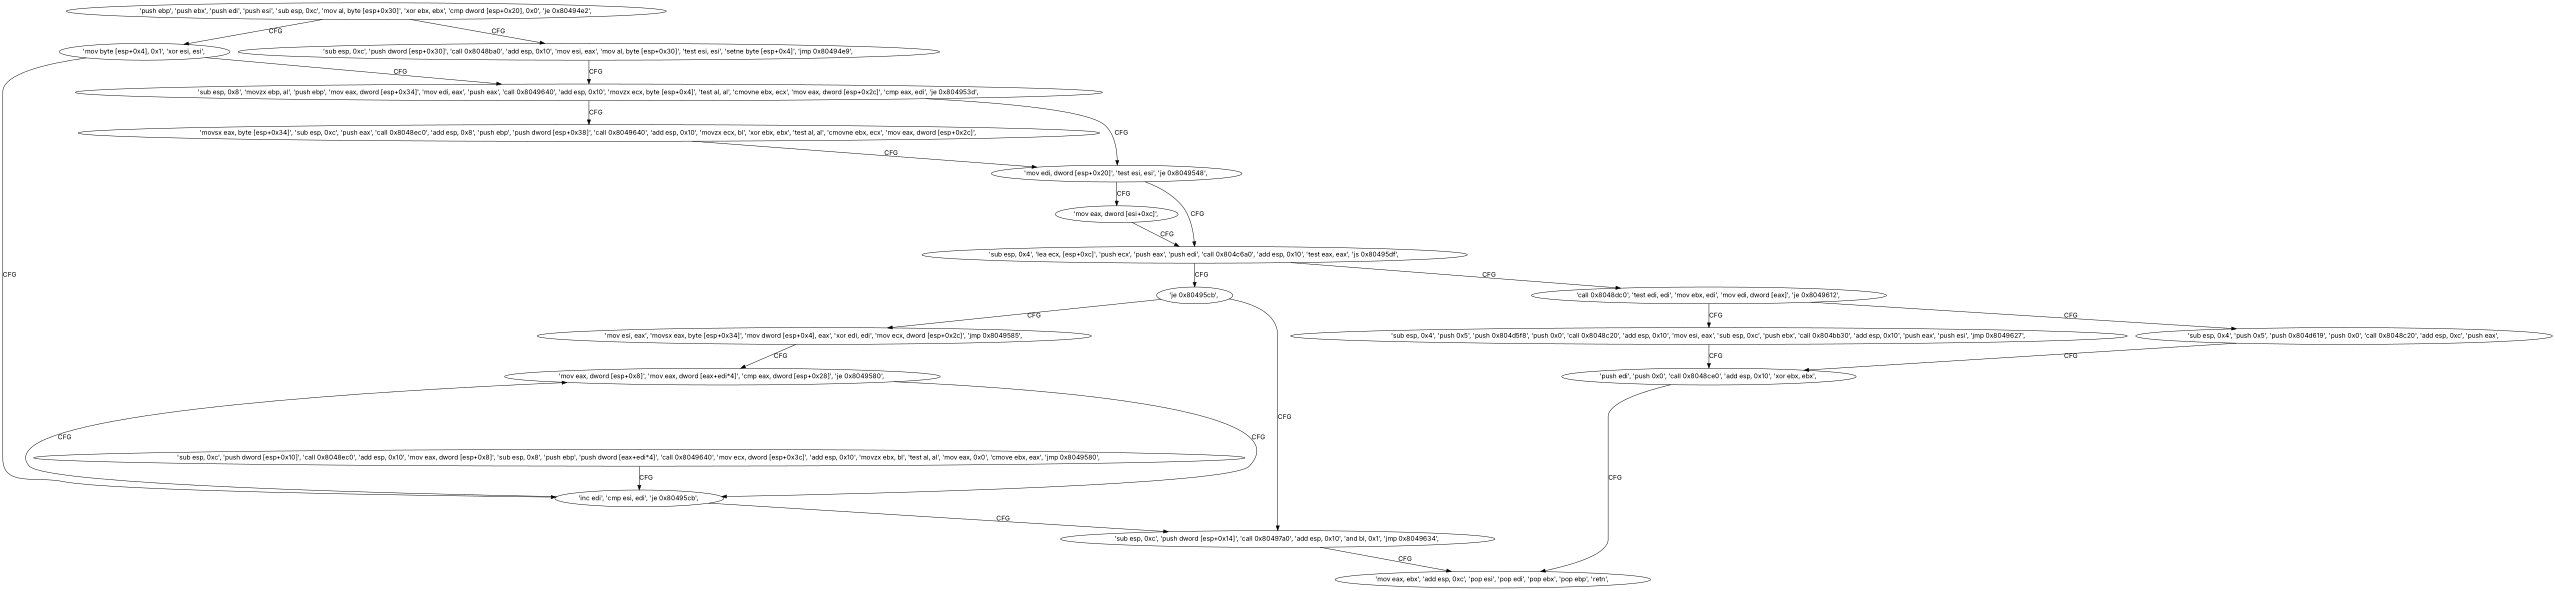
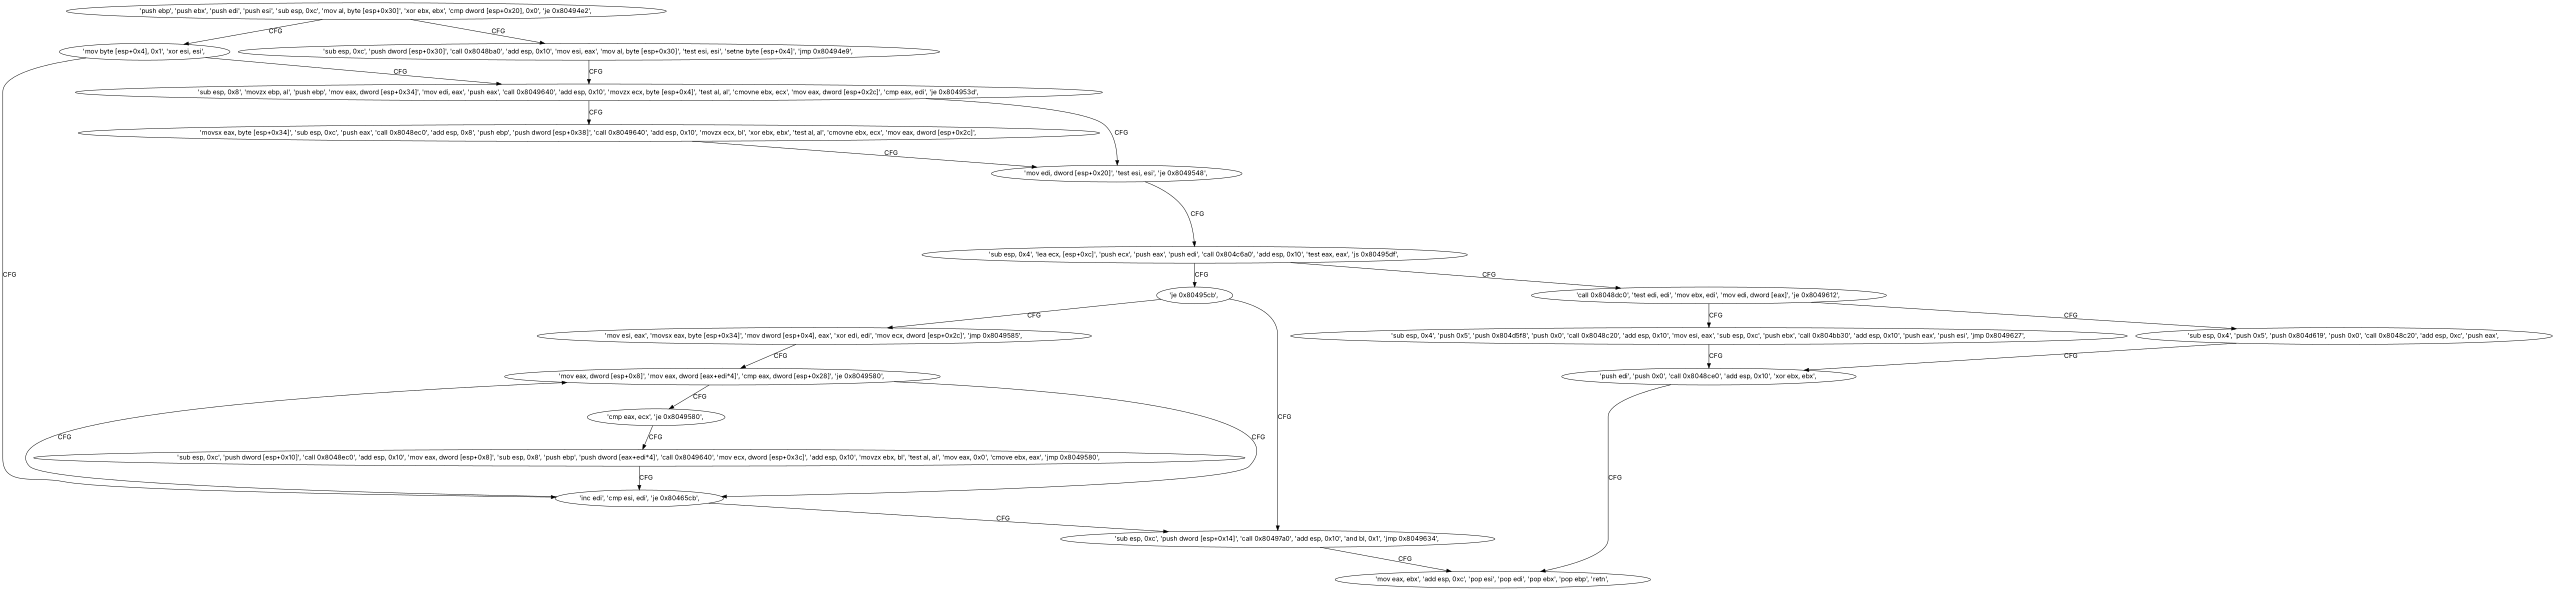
(1117, 214) -> none
none -> (656, 417)
(639, 498) -> (639, 498)
